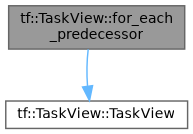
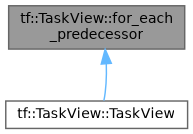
(87, 68) -> (106, 82)
